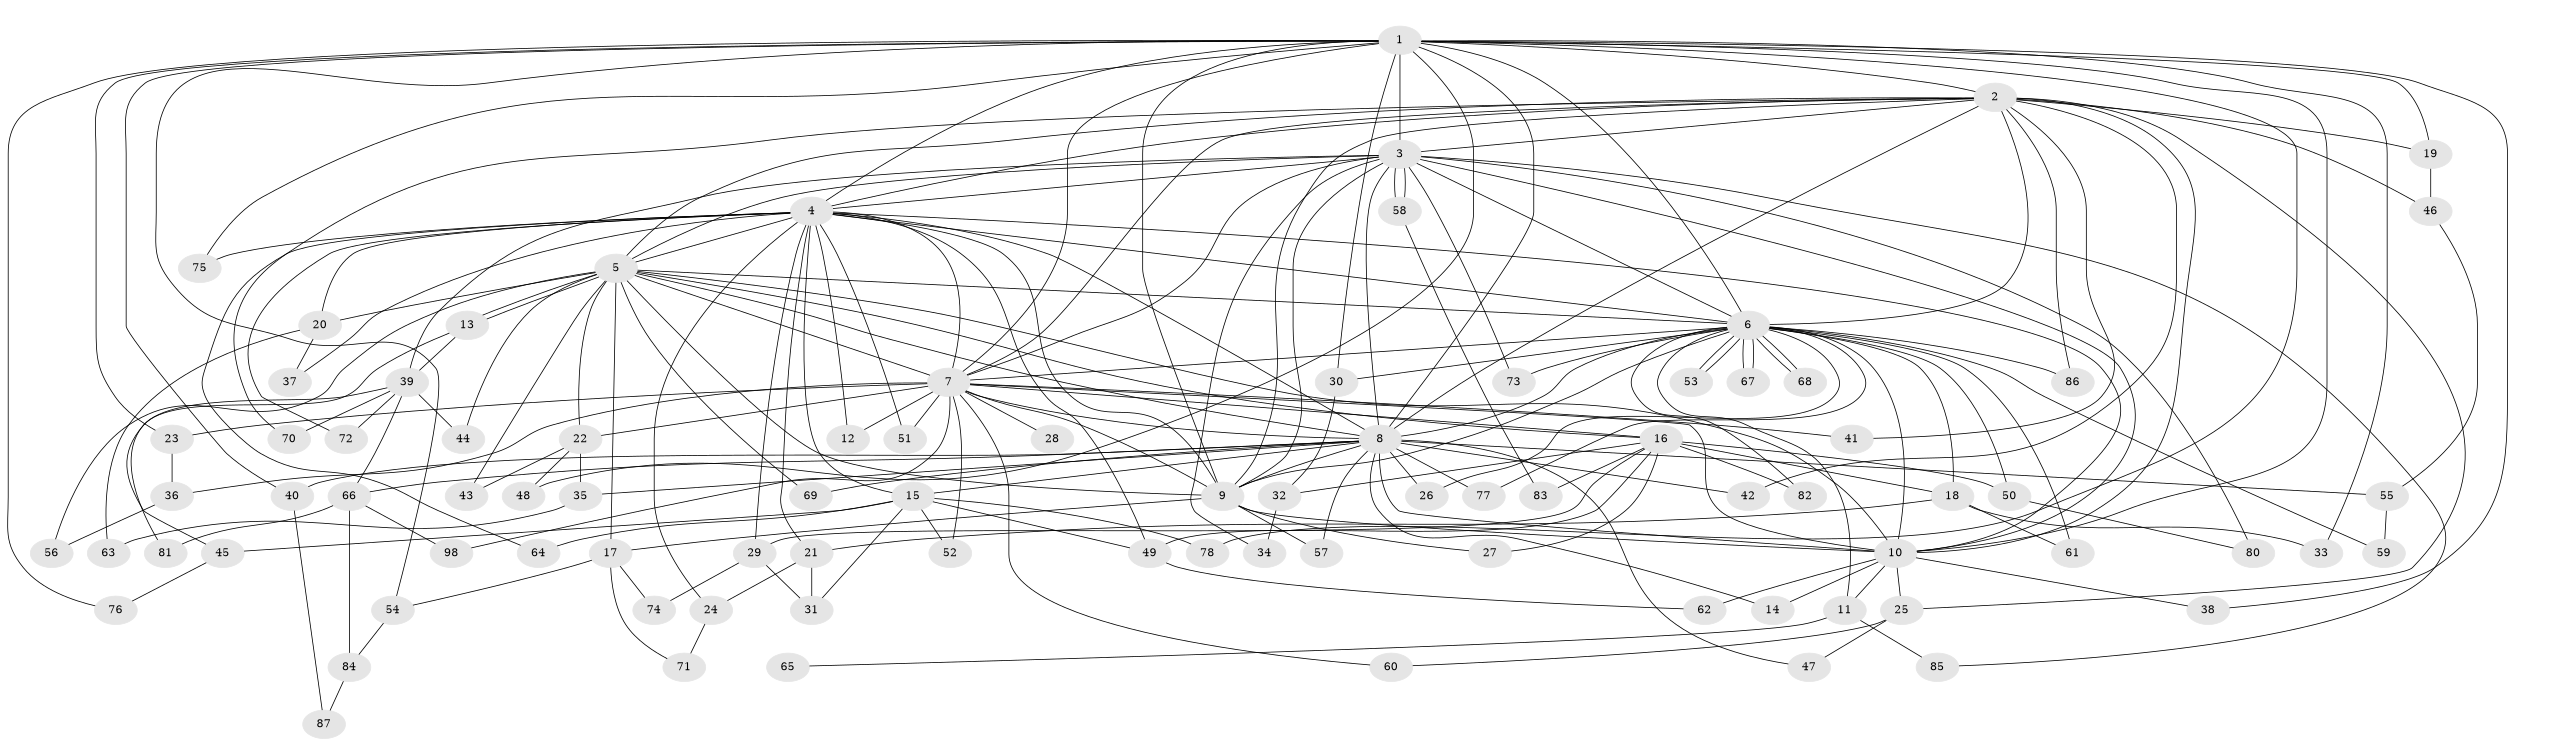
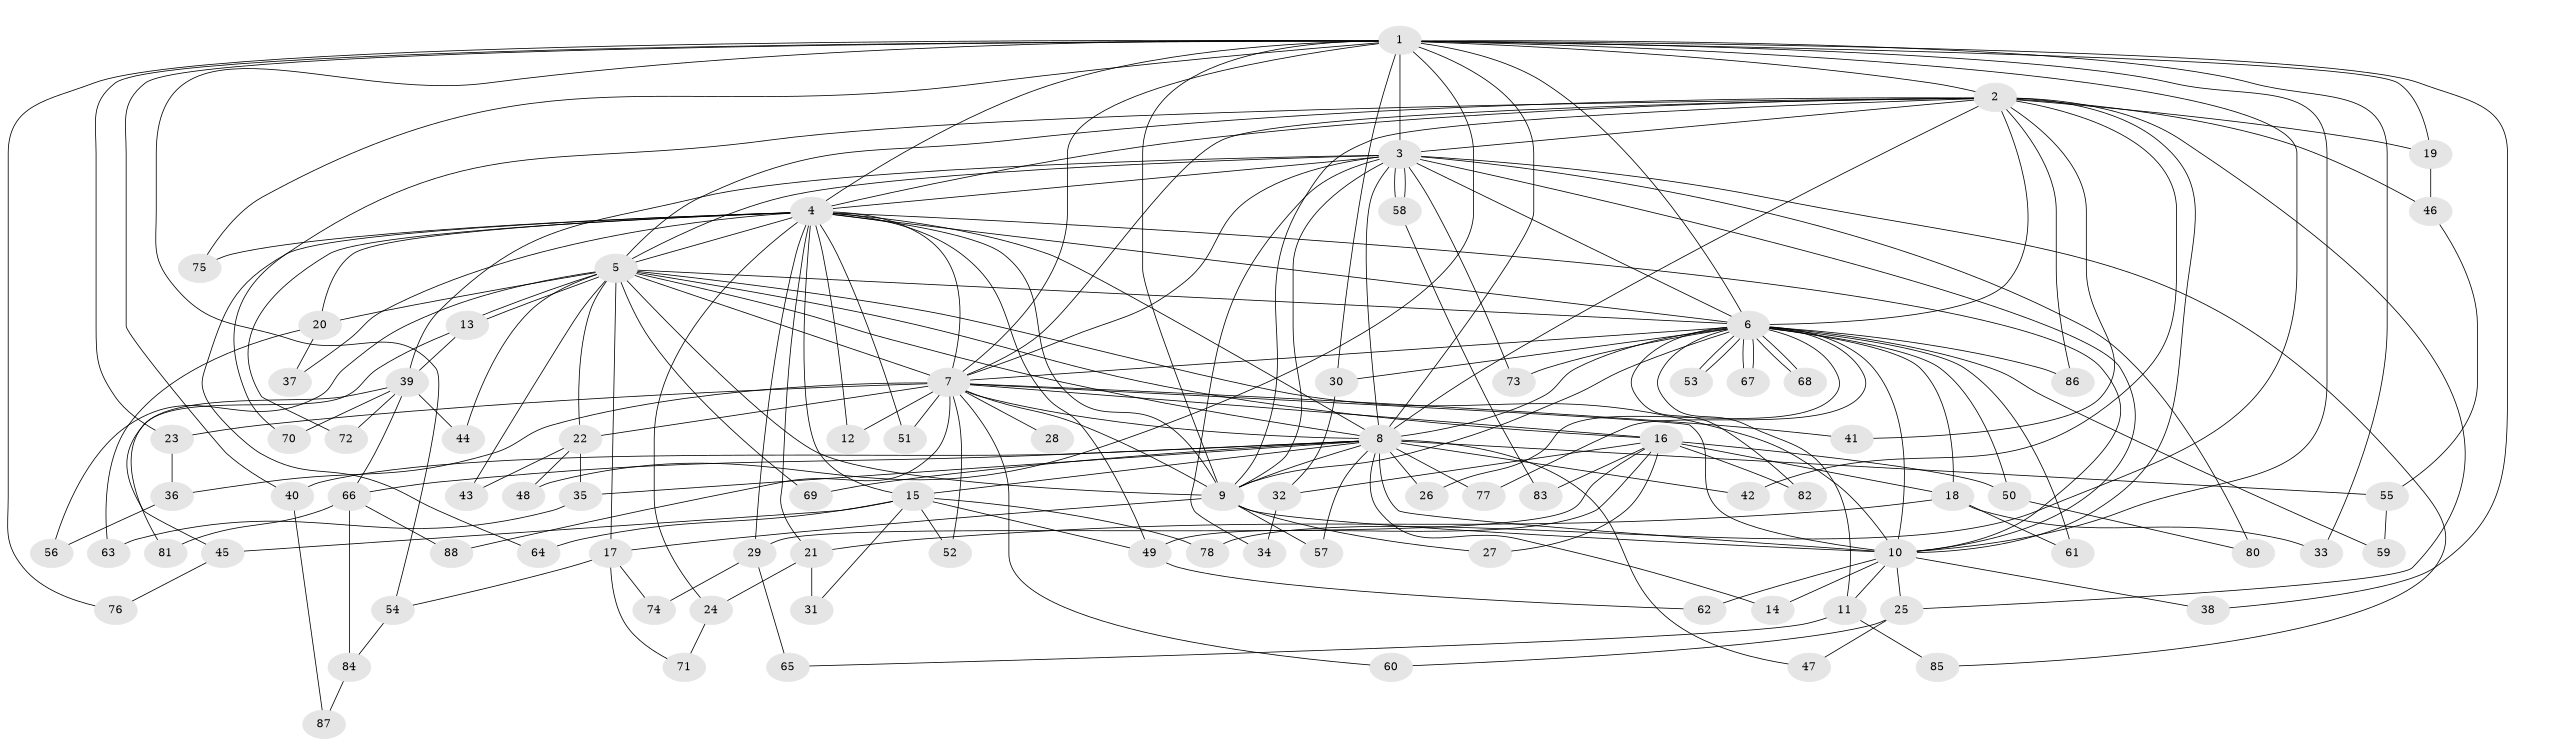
(452, 553) -> (452, 553)
(783, 582) -> (771, 610)
